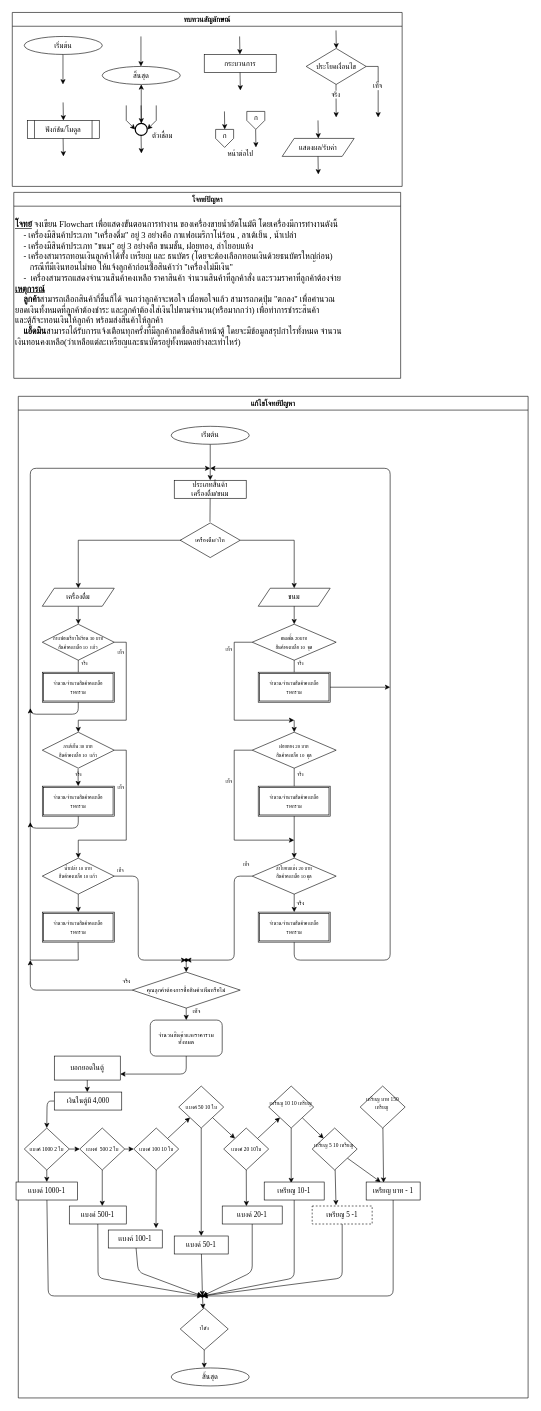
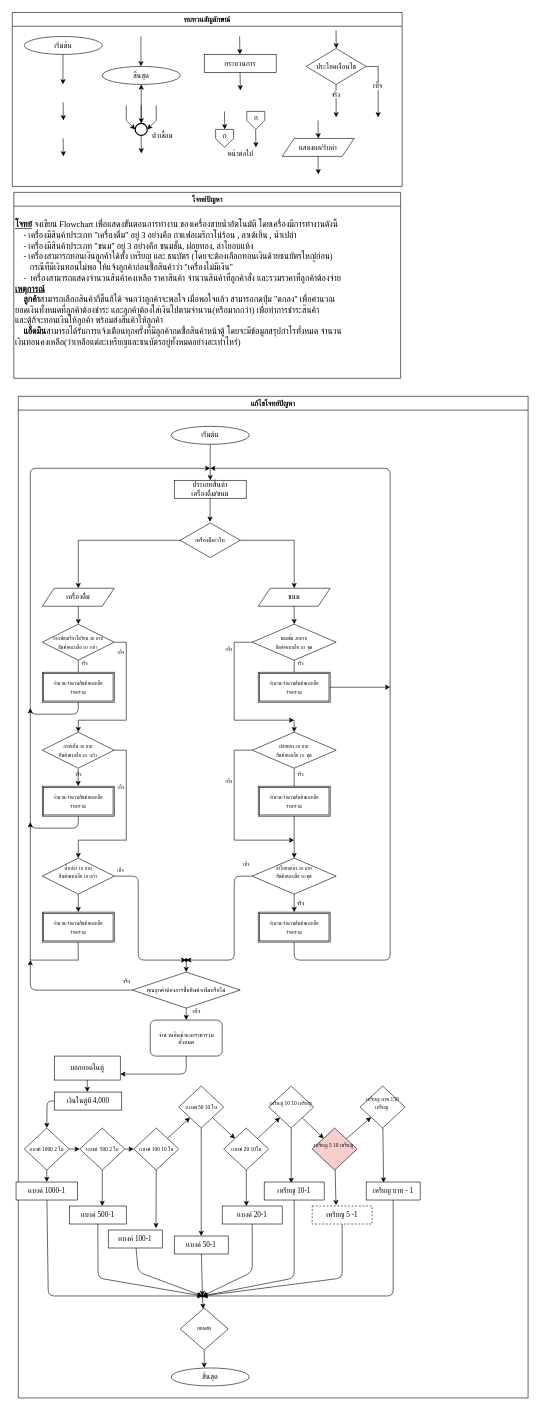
(63, 129) -> none
(210, 518) -> (210, 516)
(335, 1149) -> (335, 1149)
(362, 1169) -> (359, 1128)
(204, 1329) -> (204, 1329)
